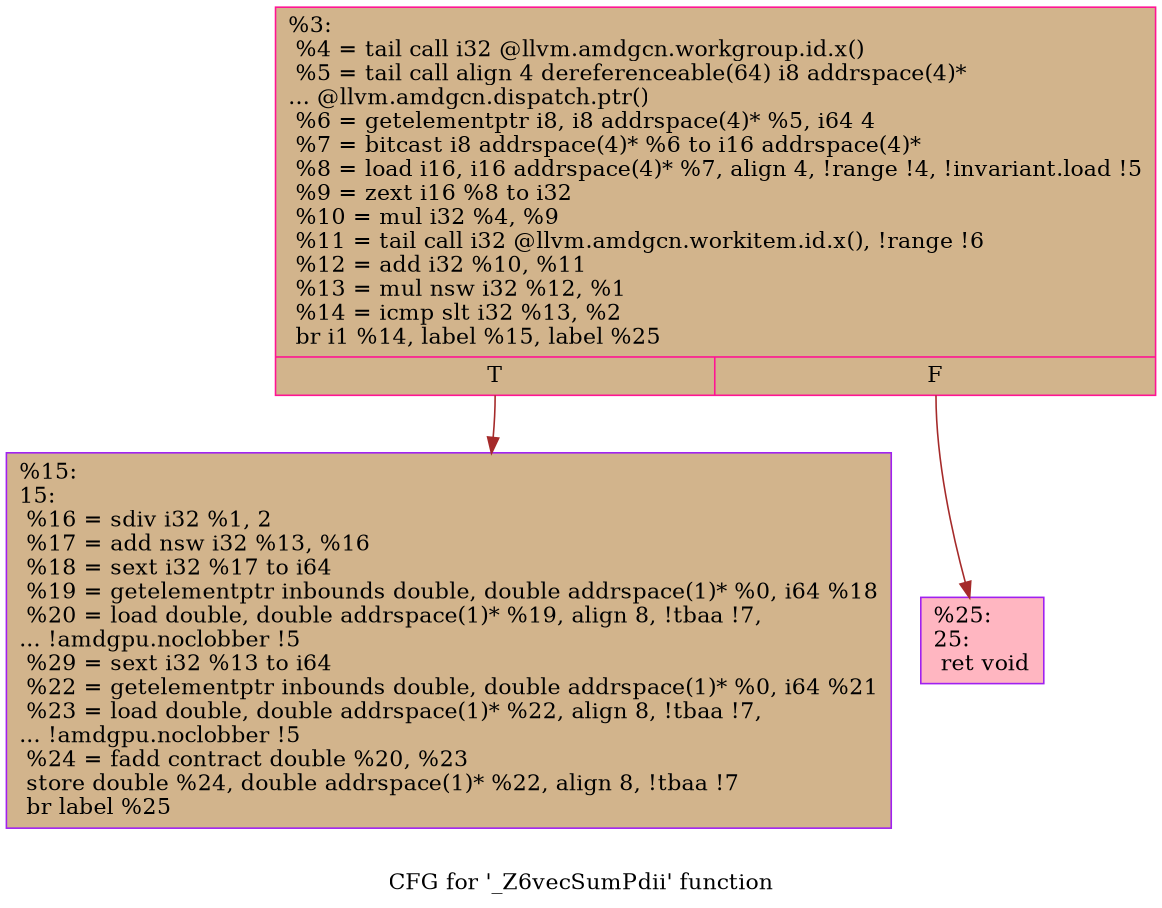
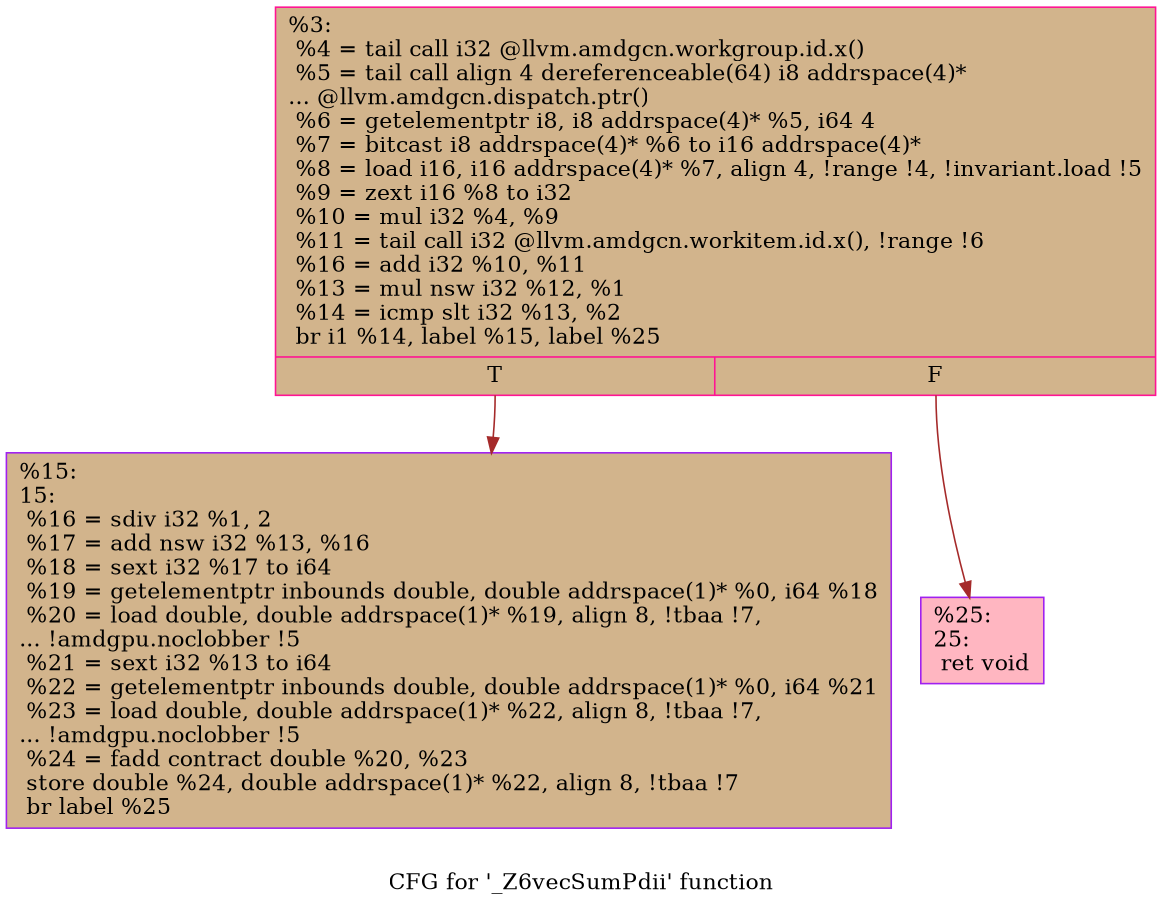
(438, 265) -> (438, 265)
(176, 664) -> (176, 664)
